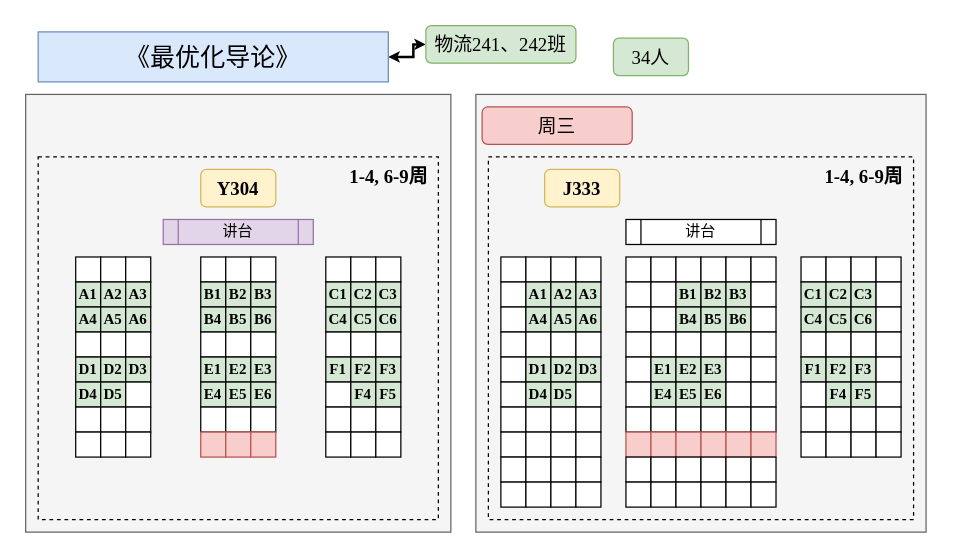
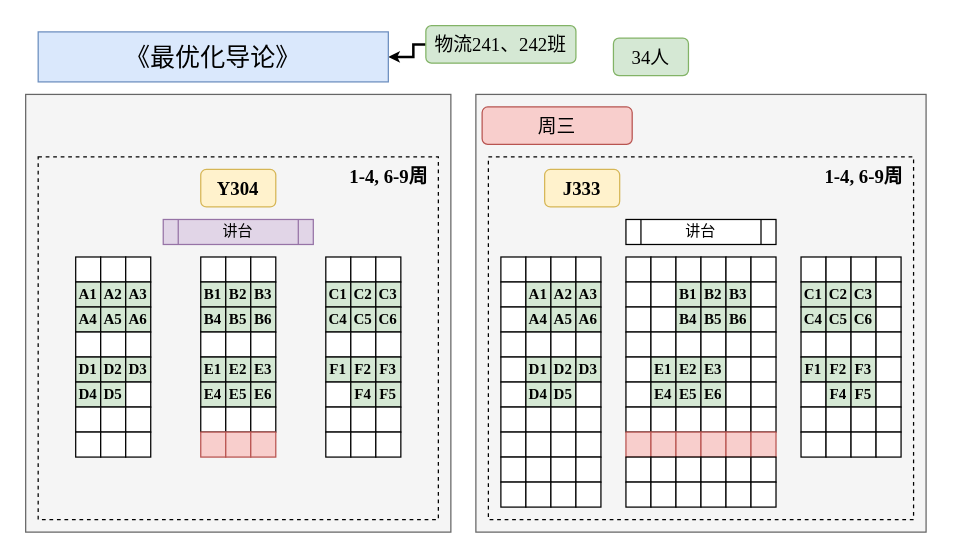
(413, 45) -> (416, 44)
